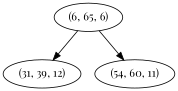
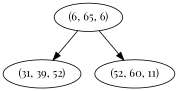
(42, 74) -> (42, 74)
(135, 74) -> (135, 74)
